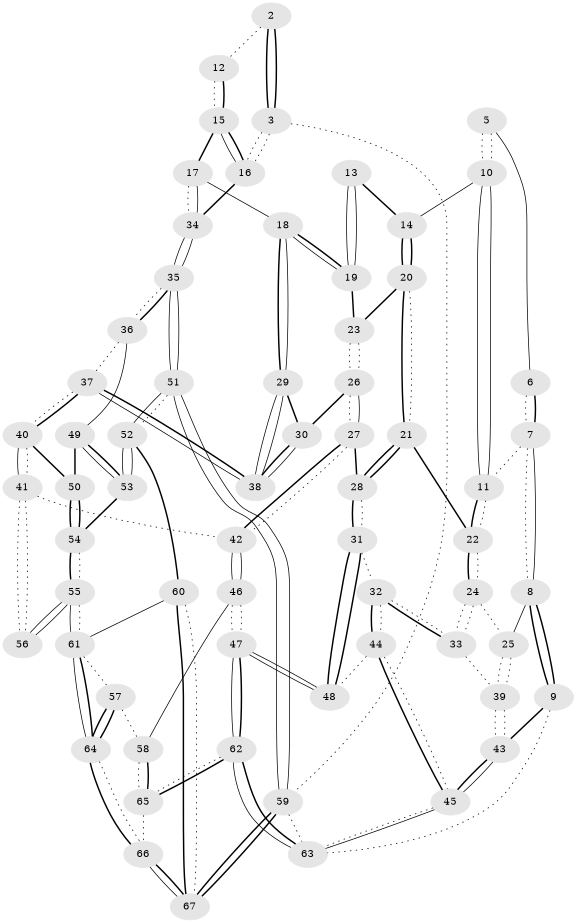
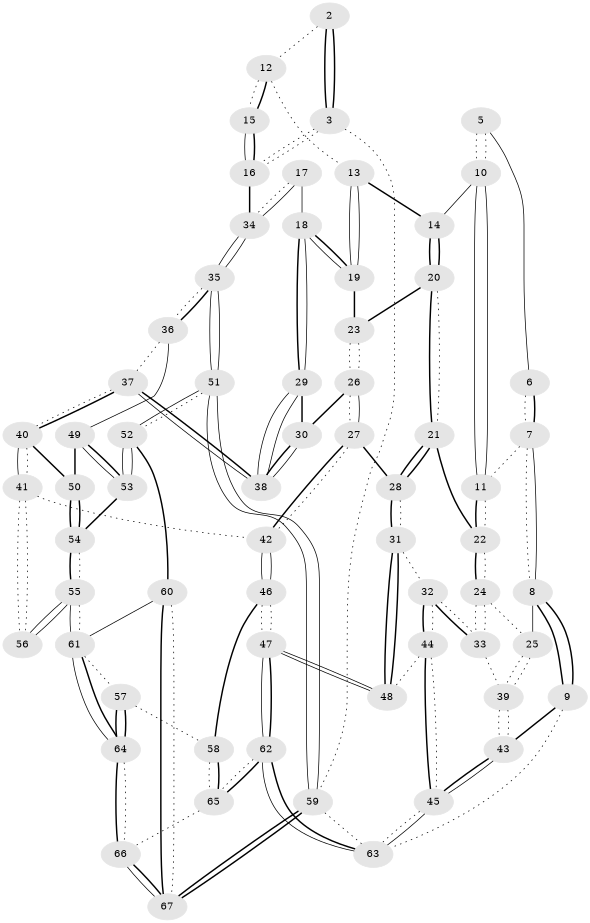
none -> (299, 128)
(206, 147) -> none
(187, 670) -> (228, 668)
